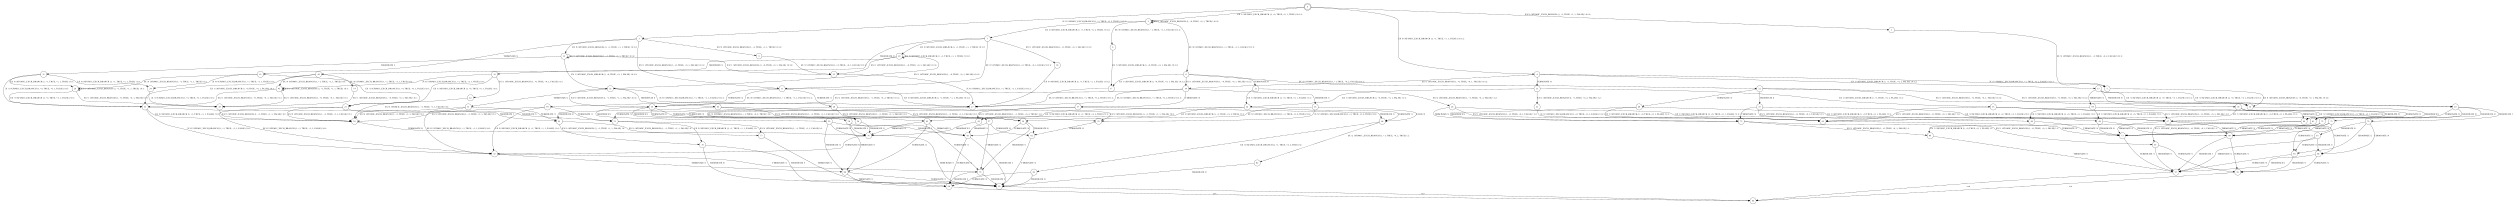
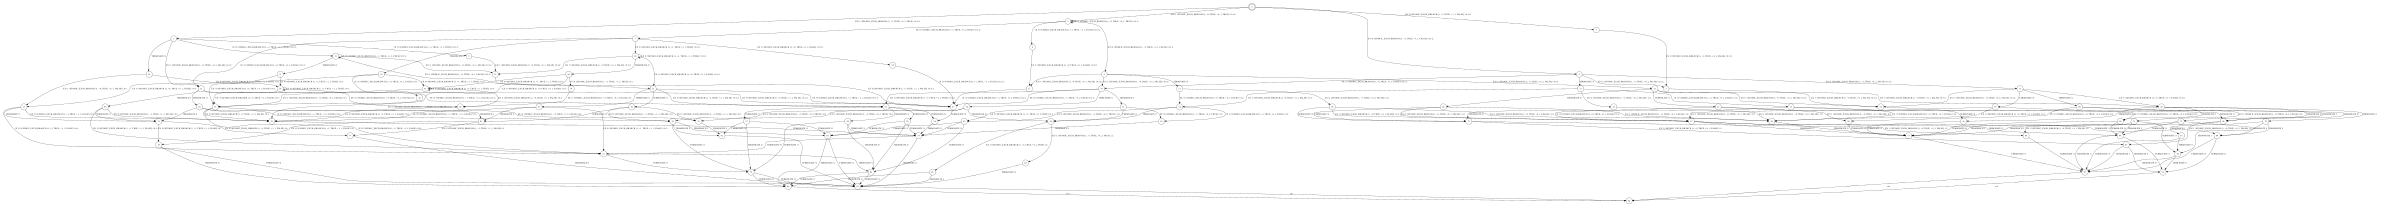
(151, 89) -> none
(1421, 114) -> (979, 114)
(2318, 144) -> (2235, 126)
